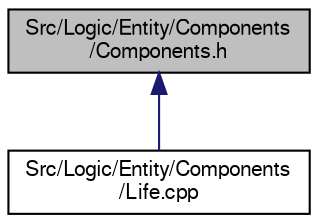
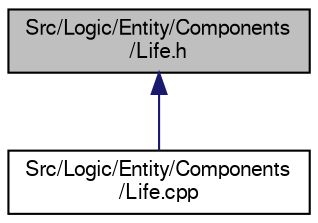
(159, 41) -> (159, 41)
